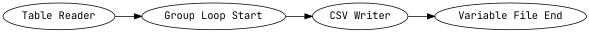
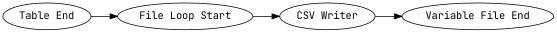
(59, 16) -> (47, 16)
(214, 16) -> (185, 16)
